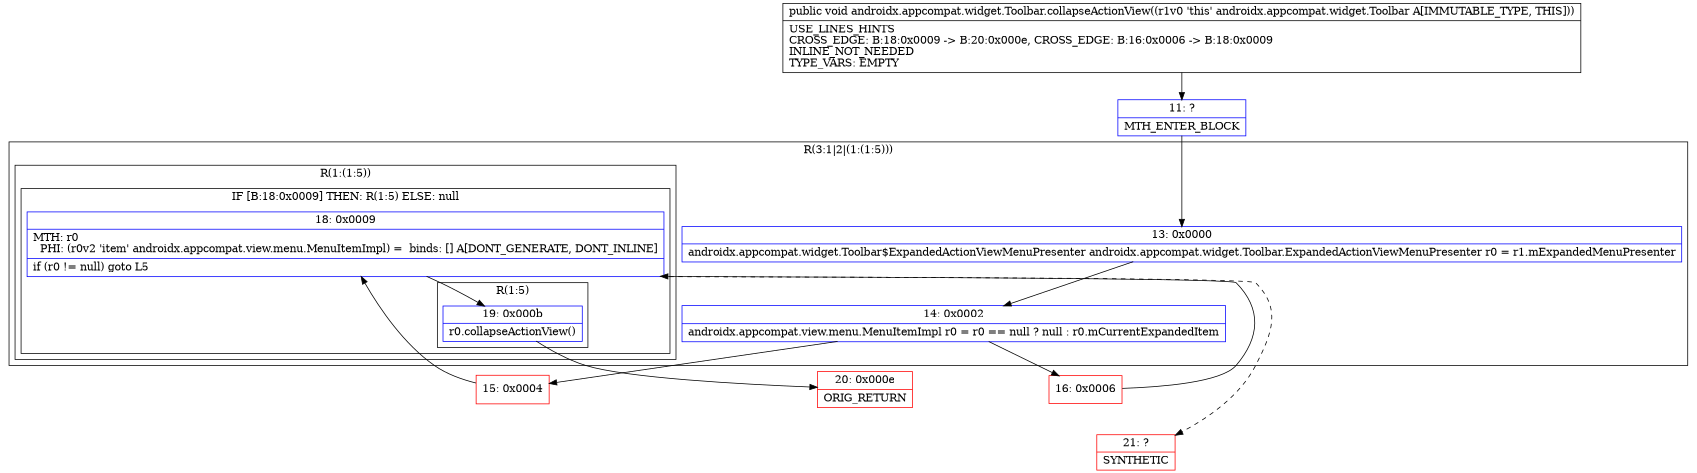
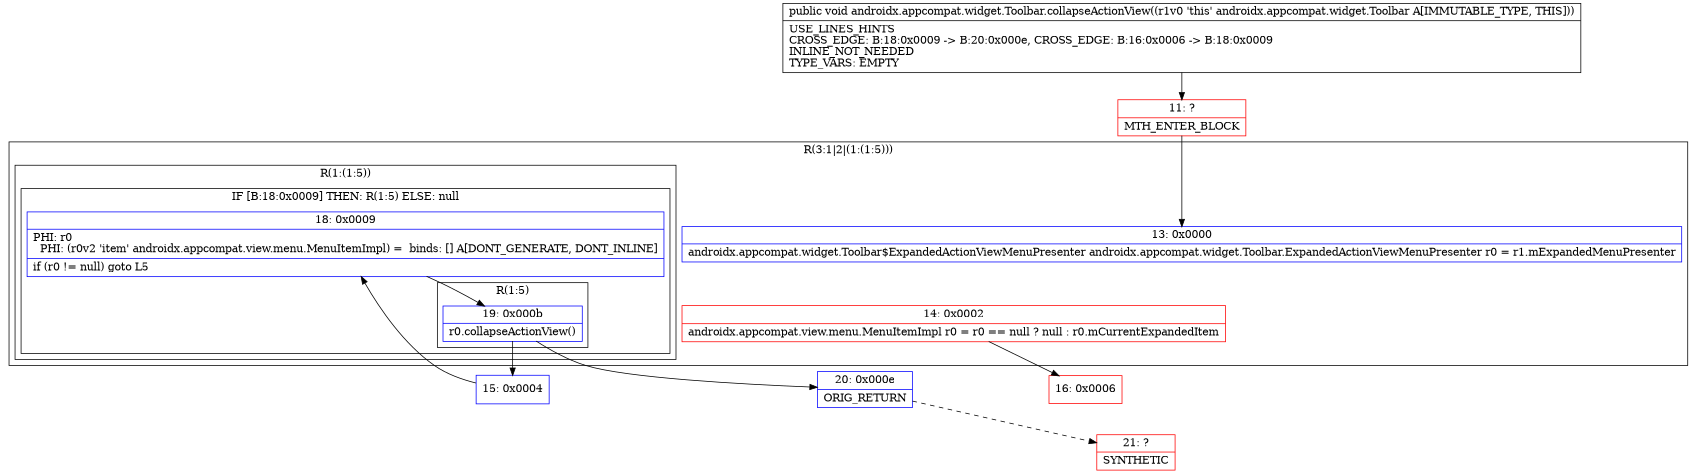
(1182, 118) -> (1182, 118)
(58, 238) -> (55, 238)
(1250, 282) -> (1001, 421)
(1069, 284) -> none
(1246, 295) -> none
(954, 324) -> (954, 324)
(704, 361) -> (513, 354)
(513, 390) -> (513, 390)
(865, 390) -> (865, 390)
